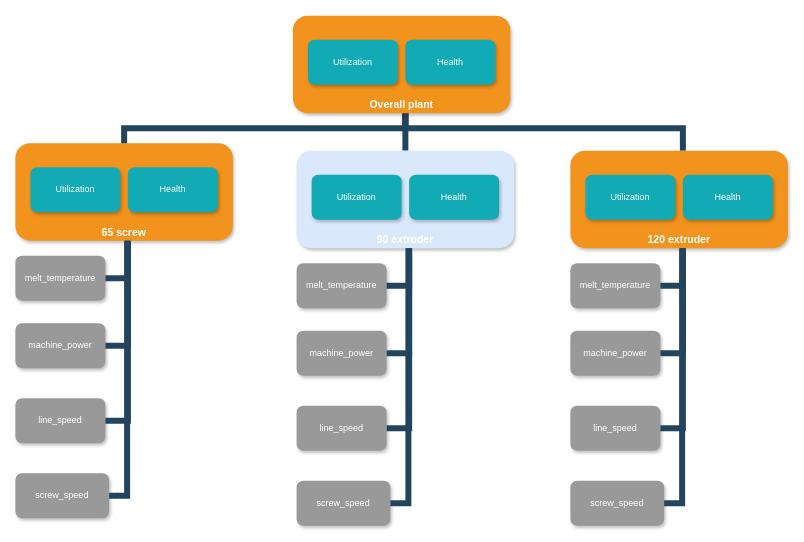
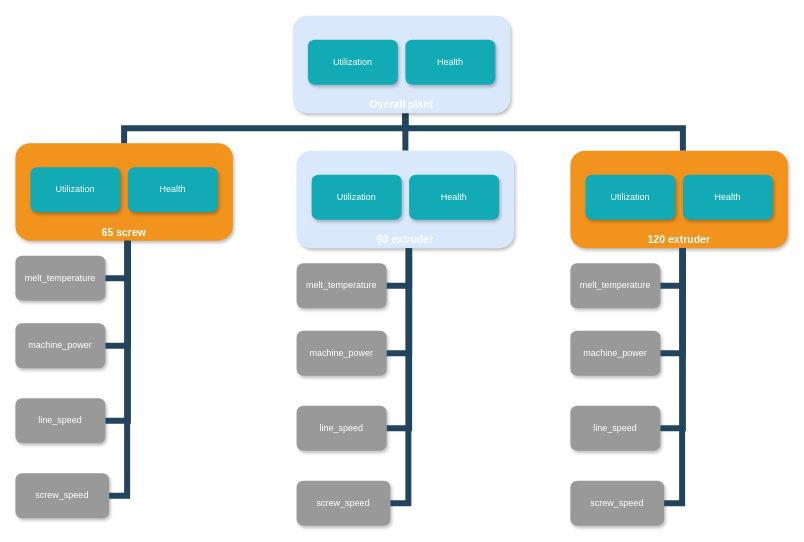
(402, 64) -> (402, 64)
